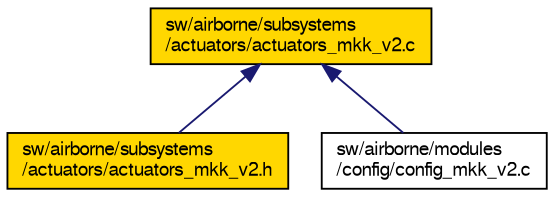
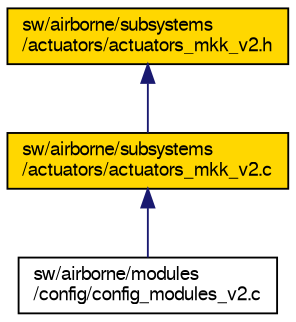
(212, 105) -> (148, 108)
(434, 161) -> (148, 285)
